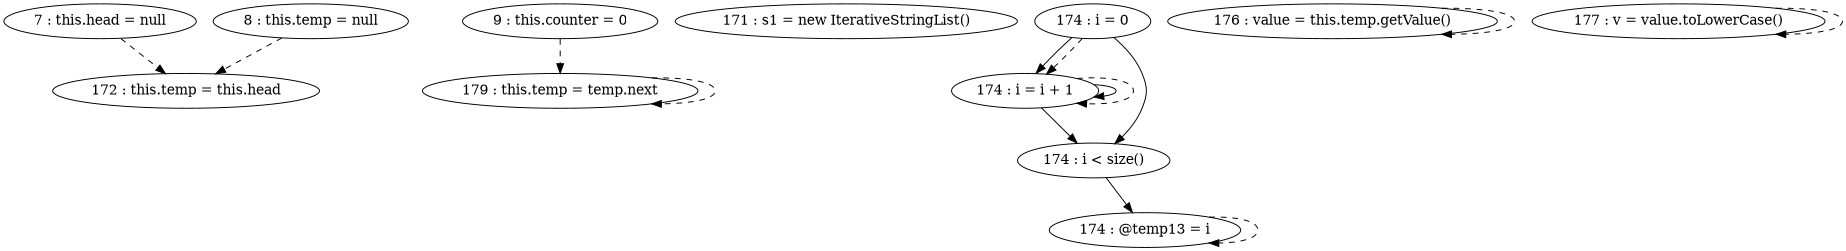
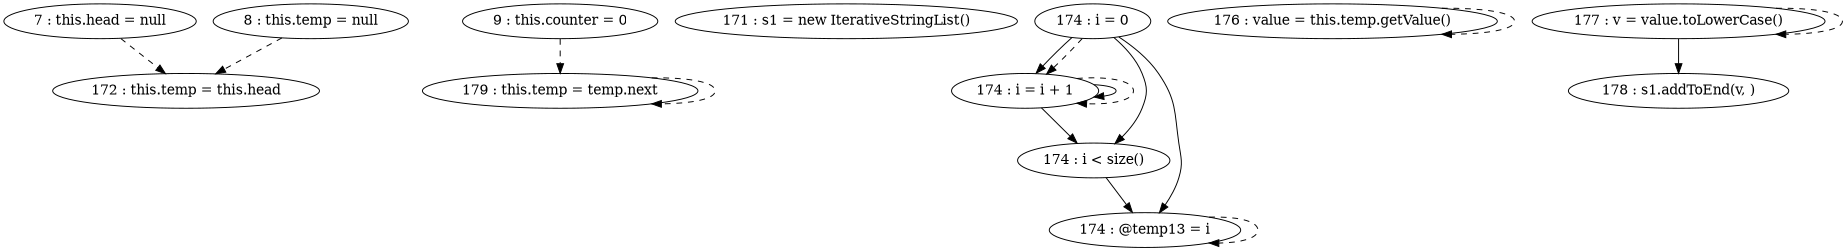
none -> (1679, 91)
none -> (1175, 112)
